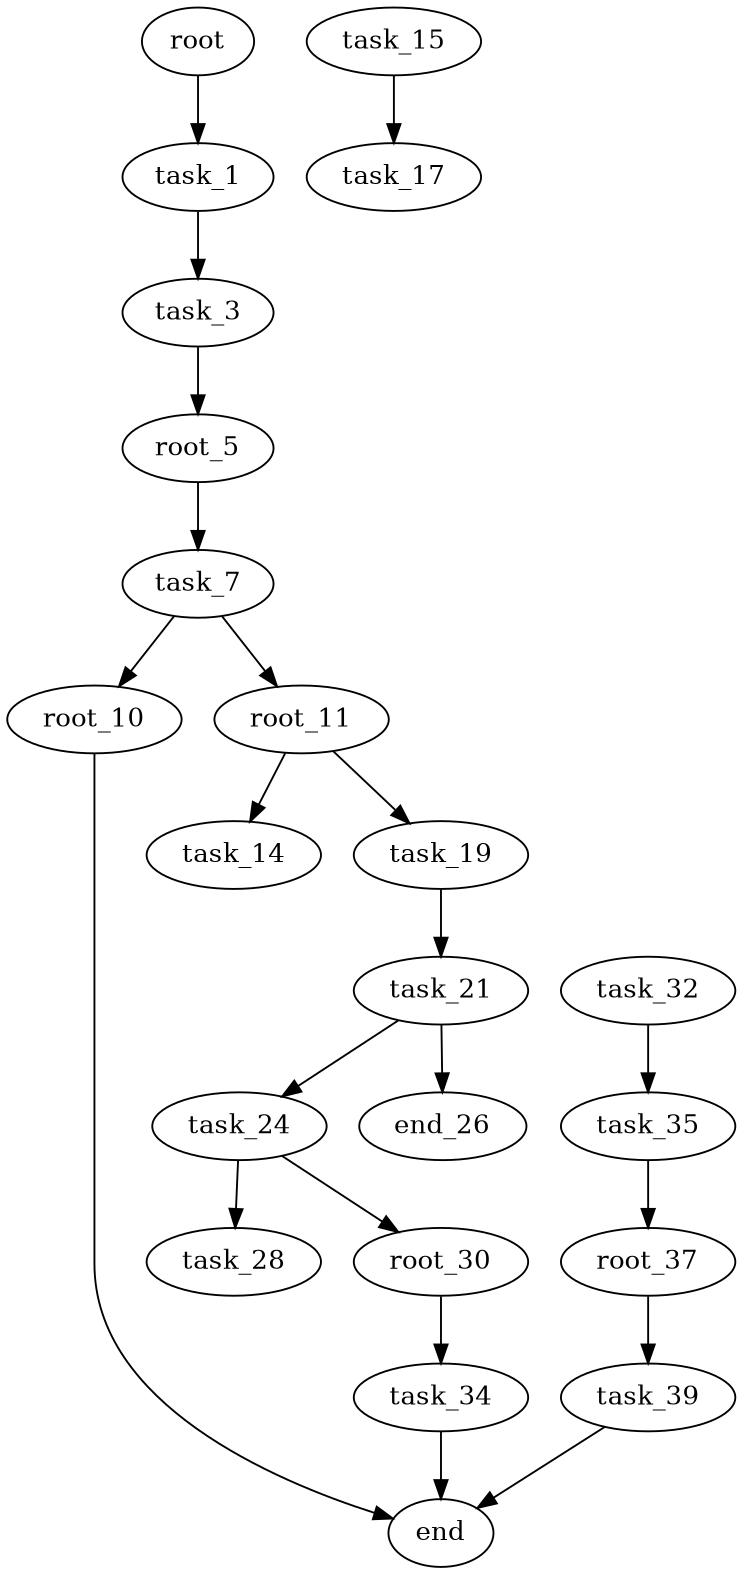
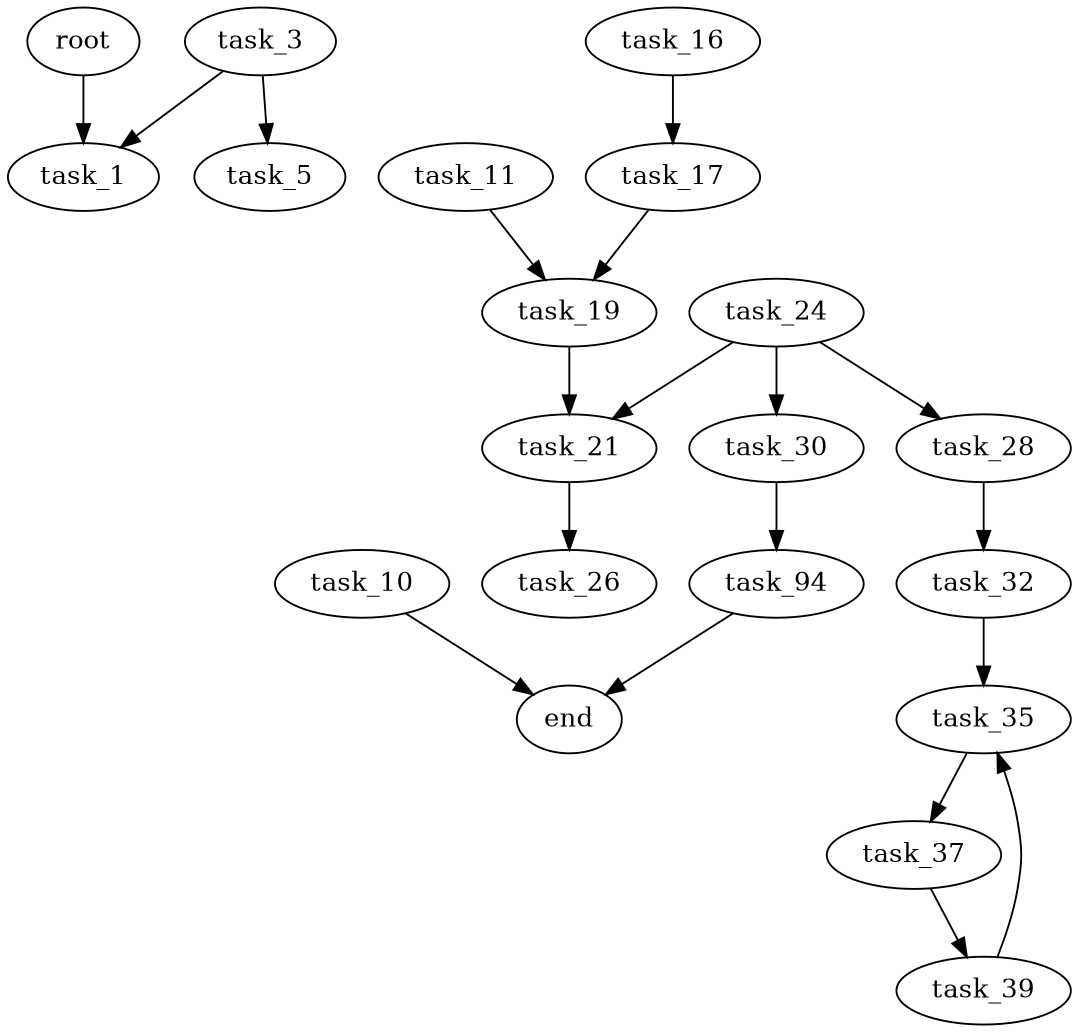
(394, 41) -> (673, 41)
(198, 236) -> (180, 103)
none -> (627, 237)
(198, 448) -> (270, 177)
none -> (984, 507)
(198, 584) -> none
(94, 719) -> (362, 584)
(302, 719) -> (466, 177)
(234, 855) -> none
(348, 1053) -> (681, 375)
(443, 1126) -> (569, 584)
(441, 1262) -> (776, 448)
(648, 1262) -> (914, 855)
(441, 1397) -> (776, 584)
(549, 1462) -> (1021, 865)
